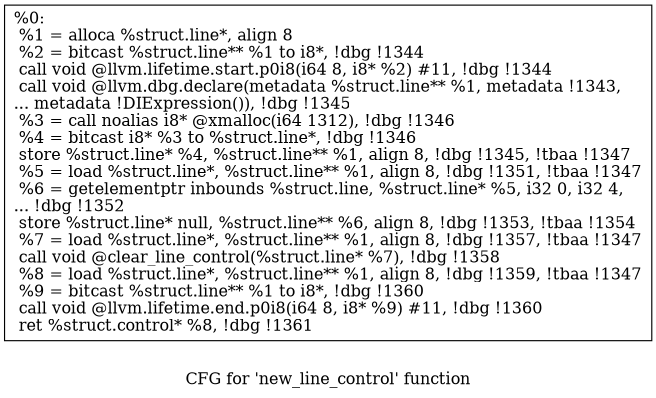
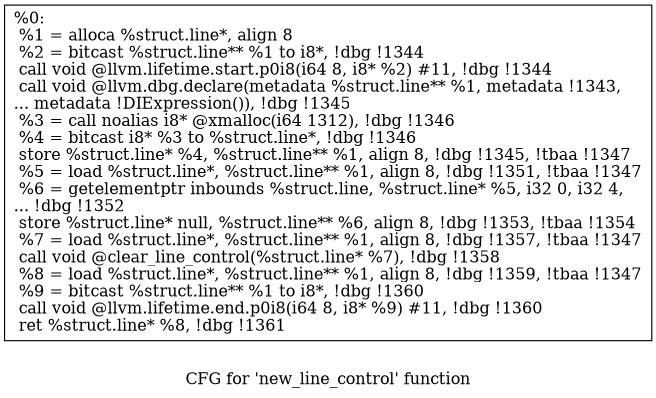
(164, 326) -> (150, 326)
